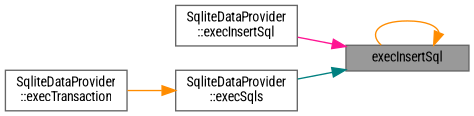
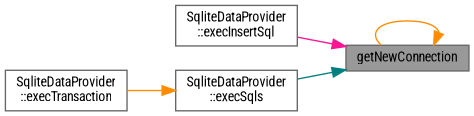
(407, 58) -> (407, 58)
